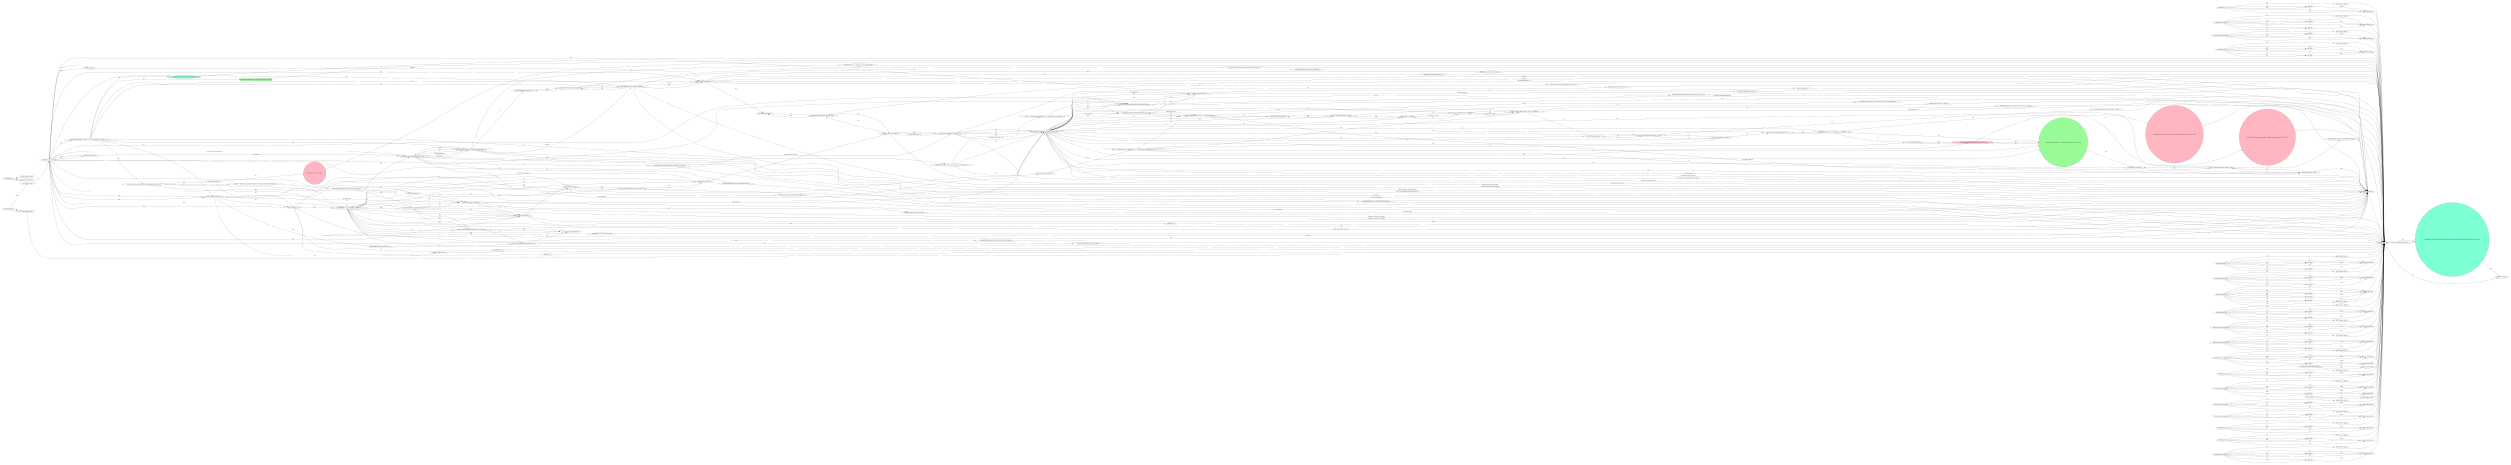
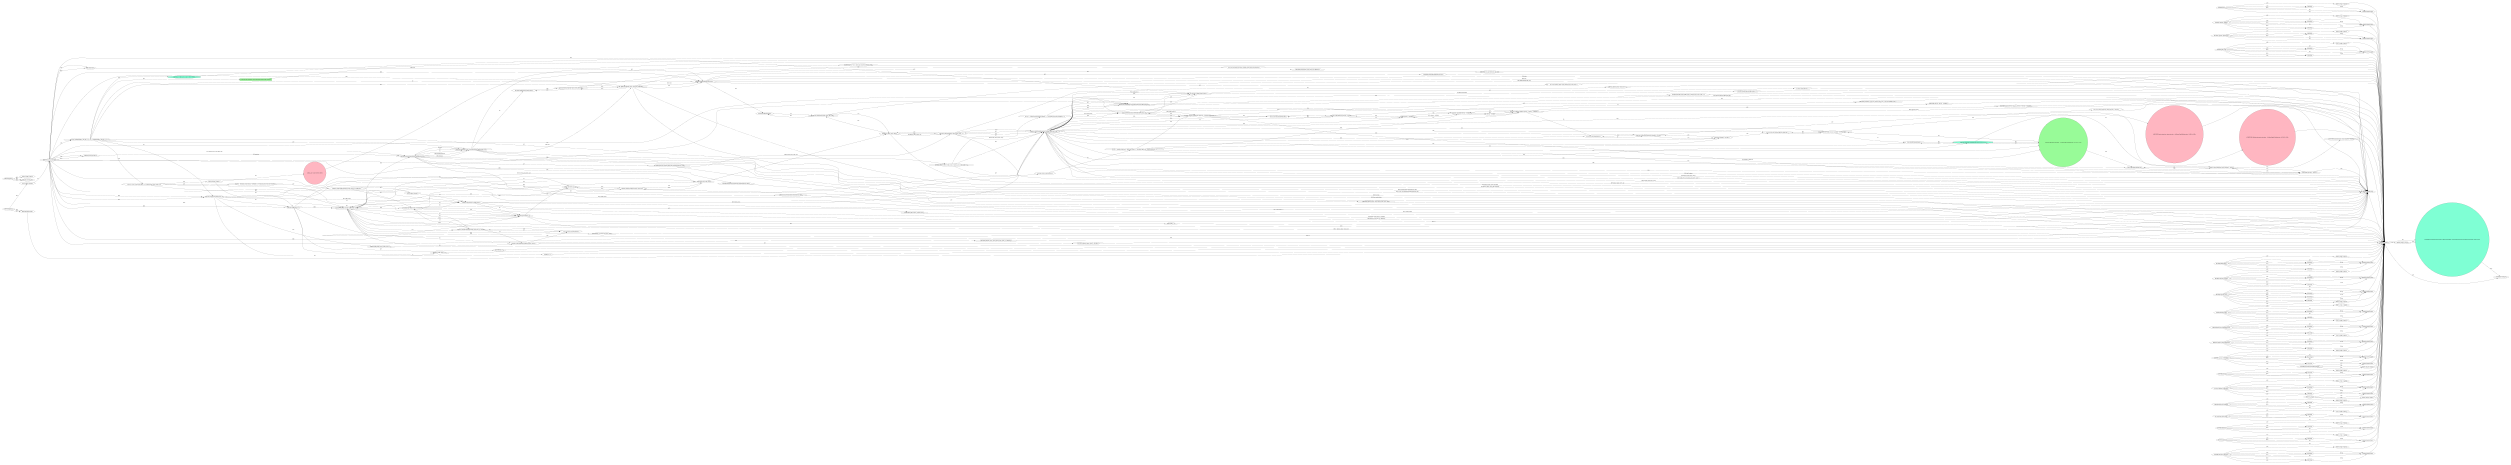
(1973, 142) -> (1973, 142)
